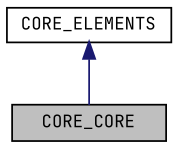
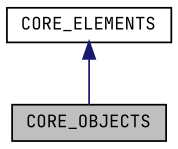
(89, 123) -> (89, 123)
